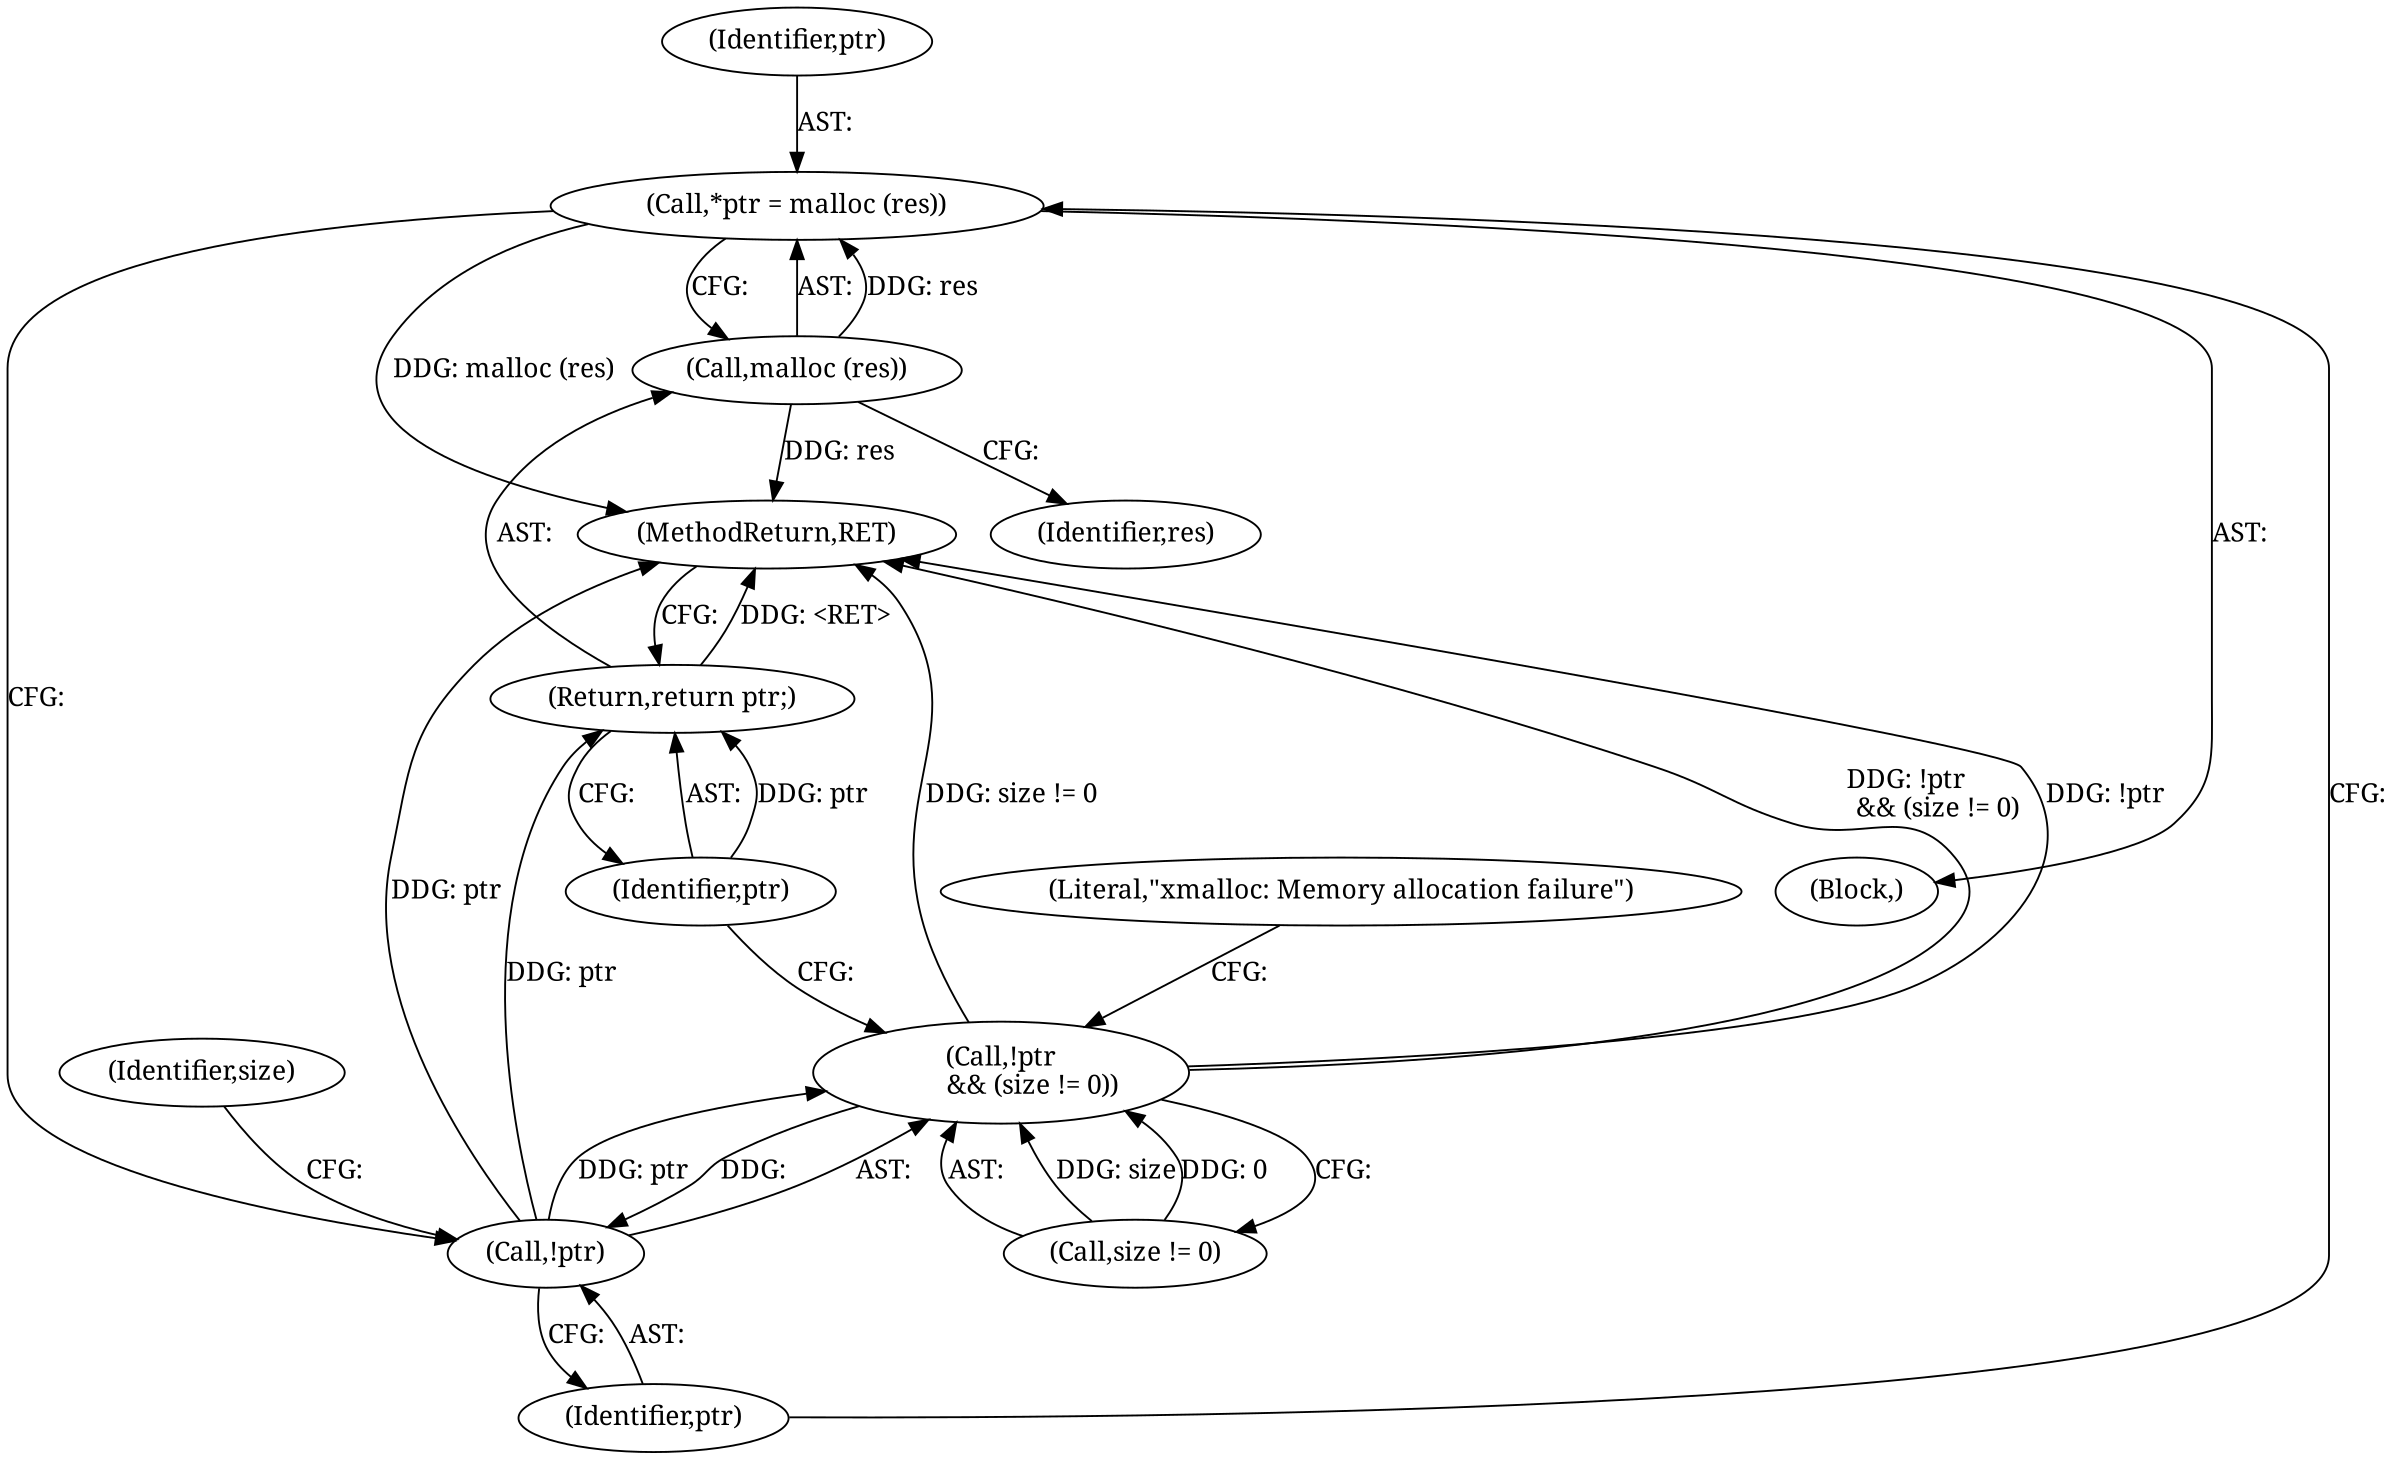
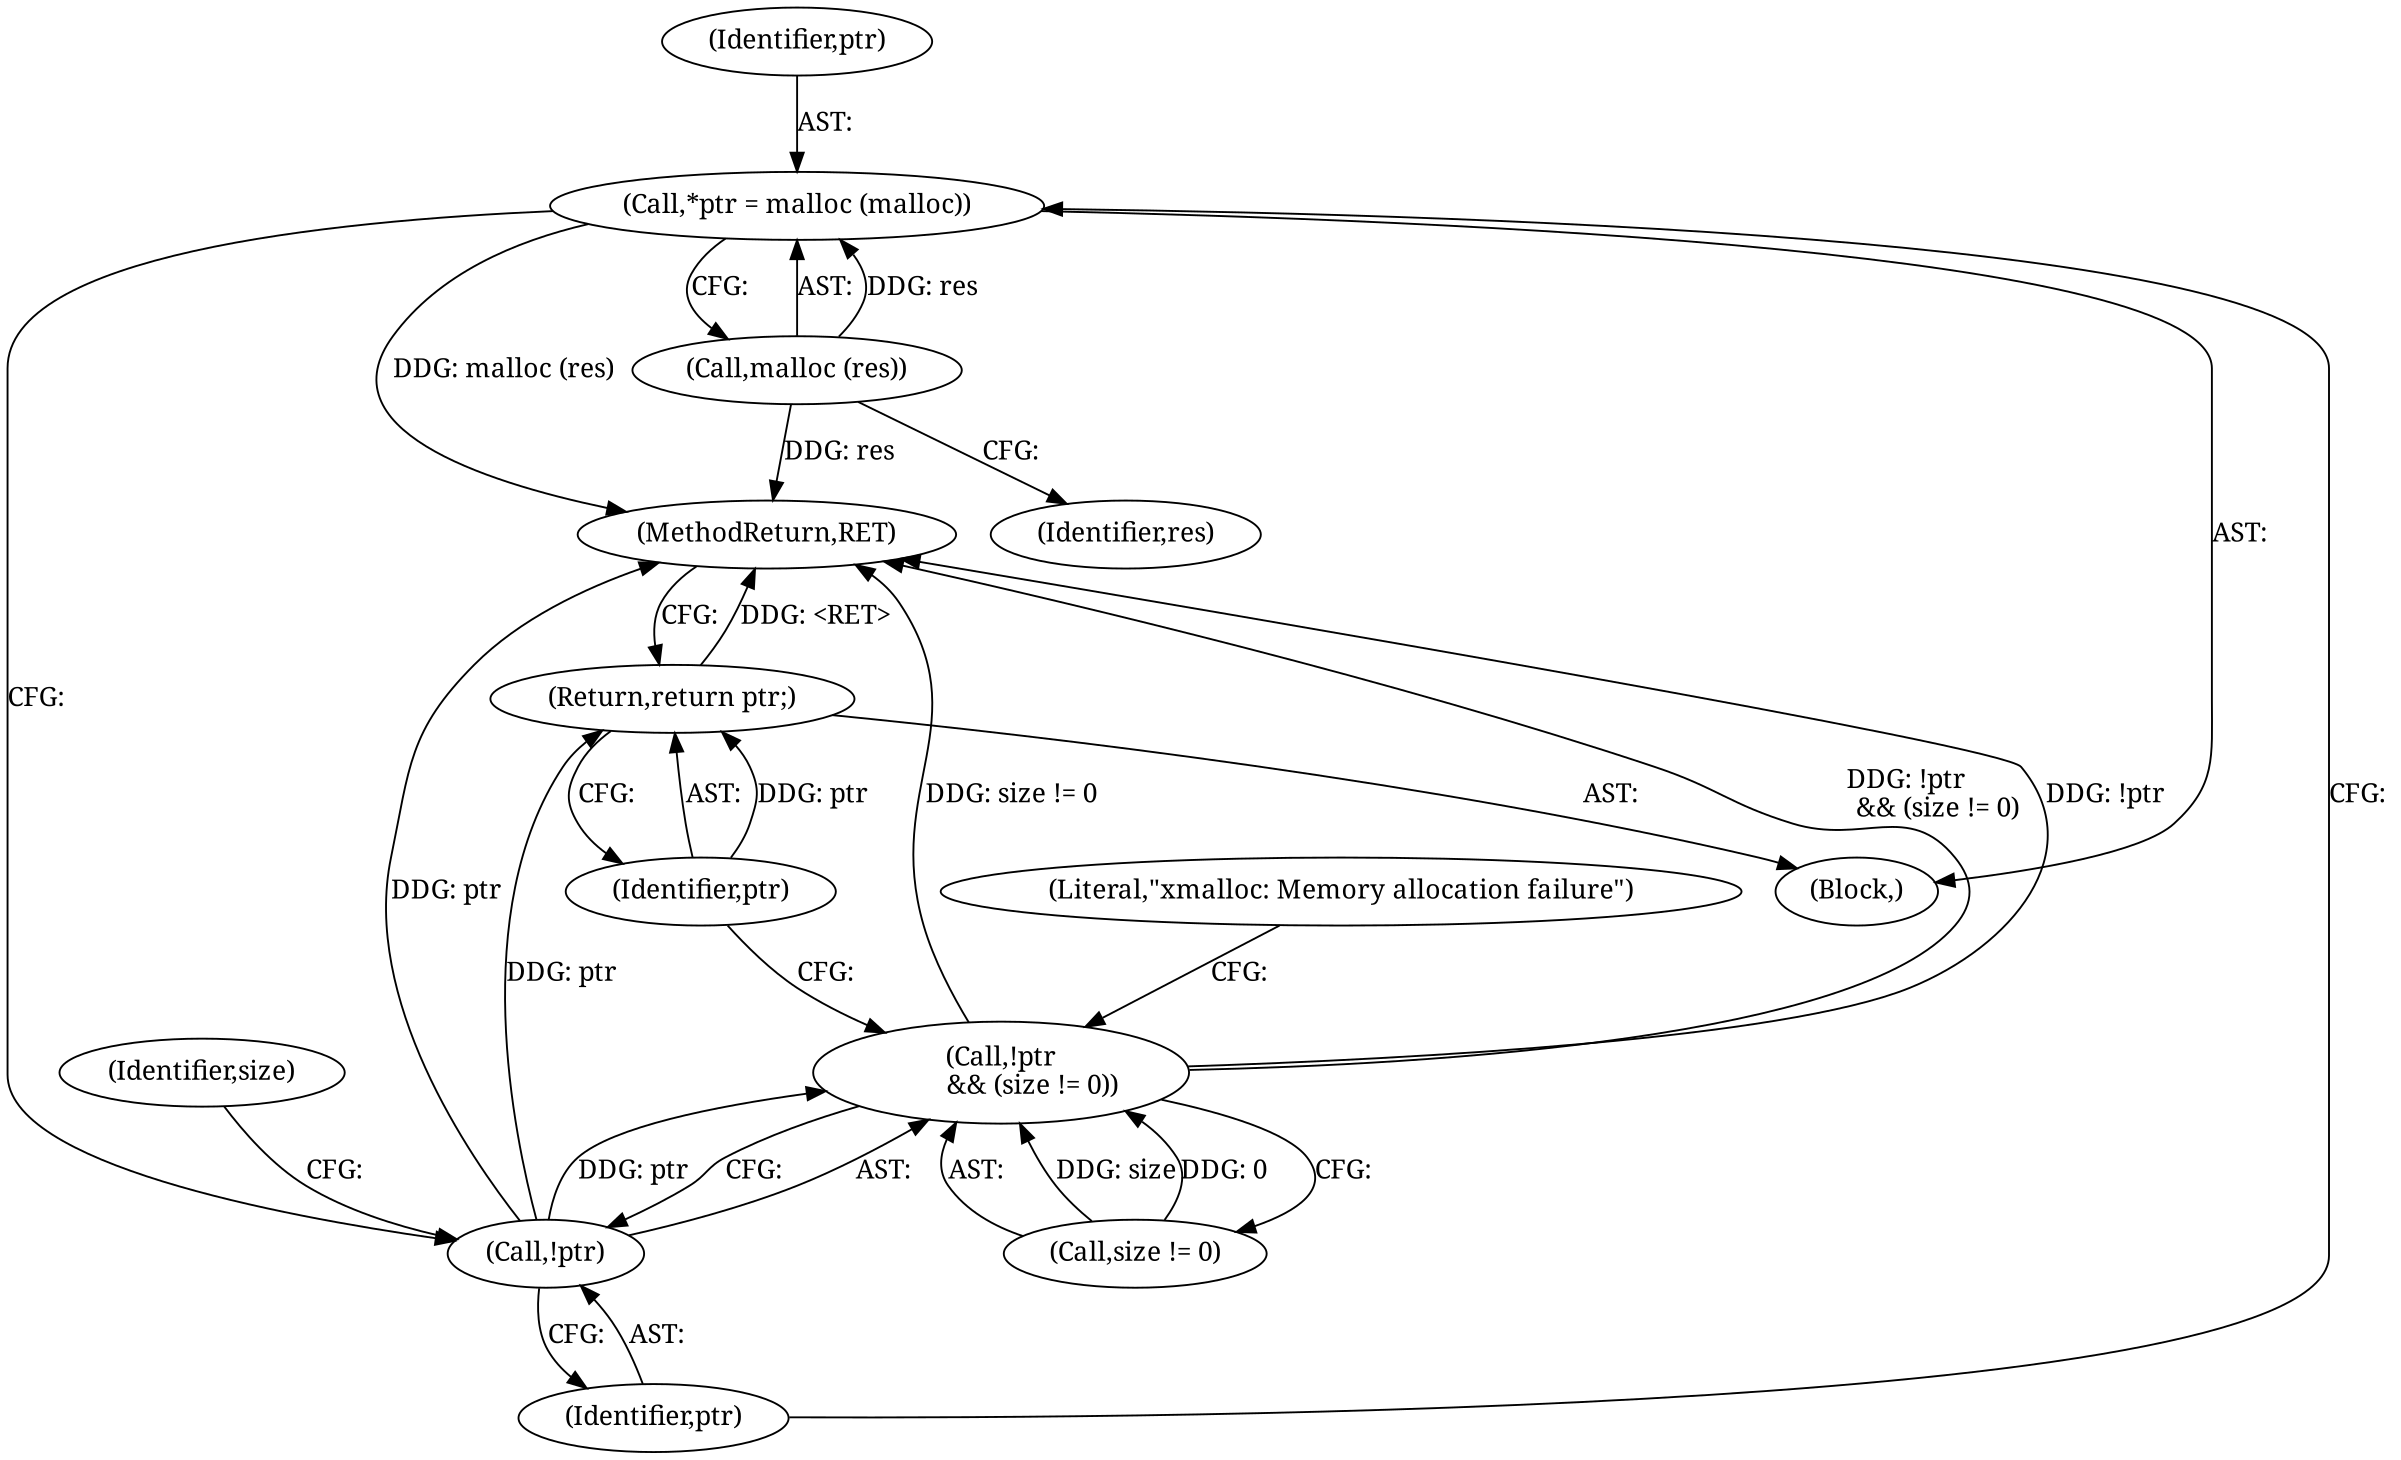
(797, 206) -> (797, 206)
(490, 517) -> (1308, 774)
(757, 1172) -> (757, 1172)
